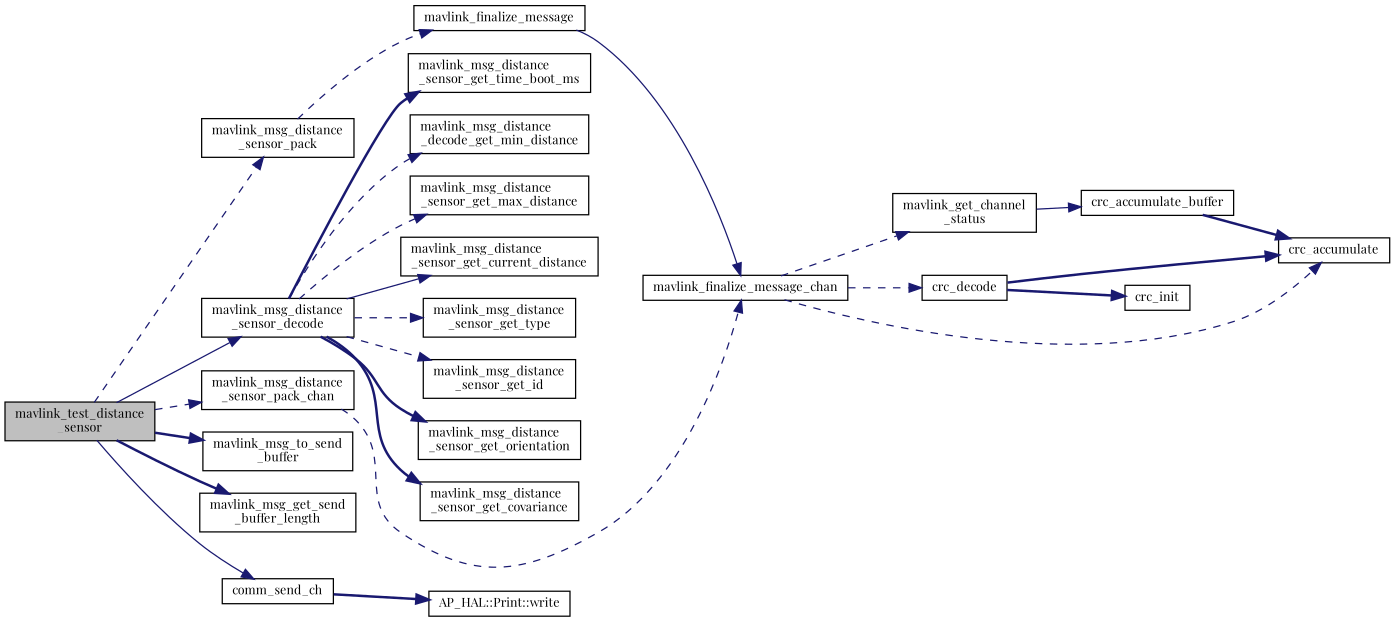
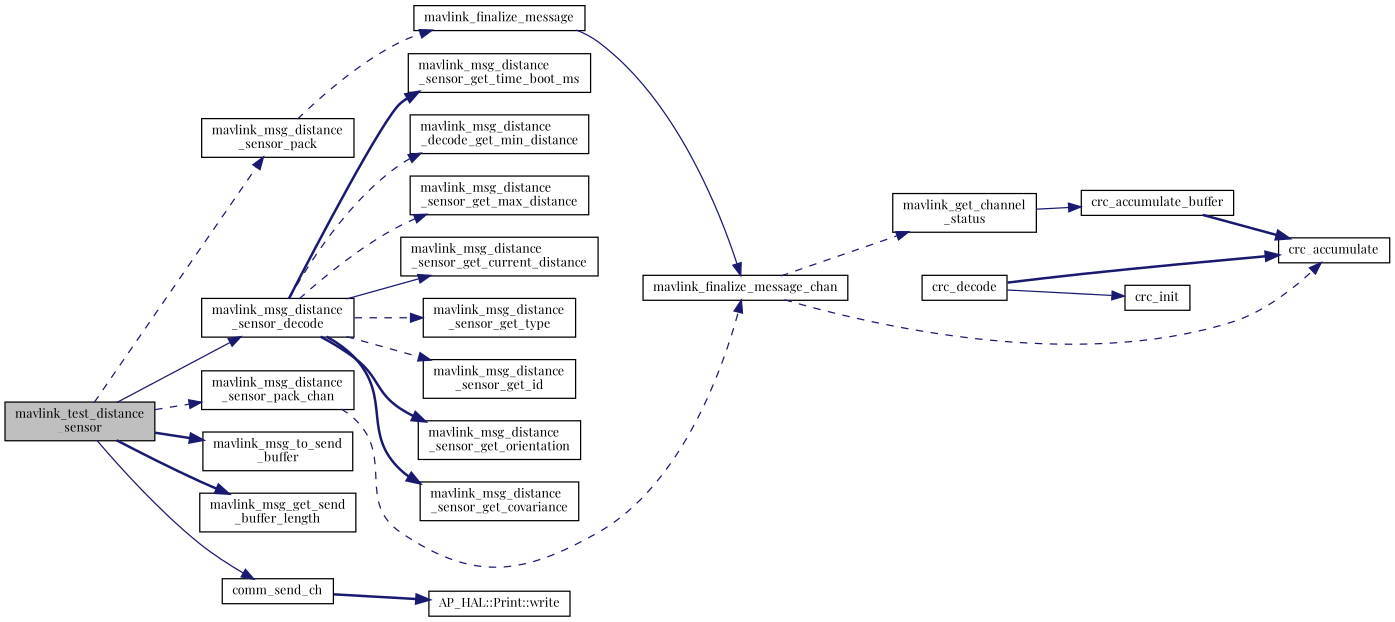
(878, 288) -> none
(1059, 293) -> (1059, 293)
